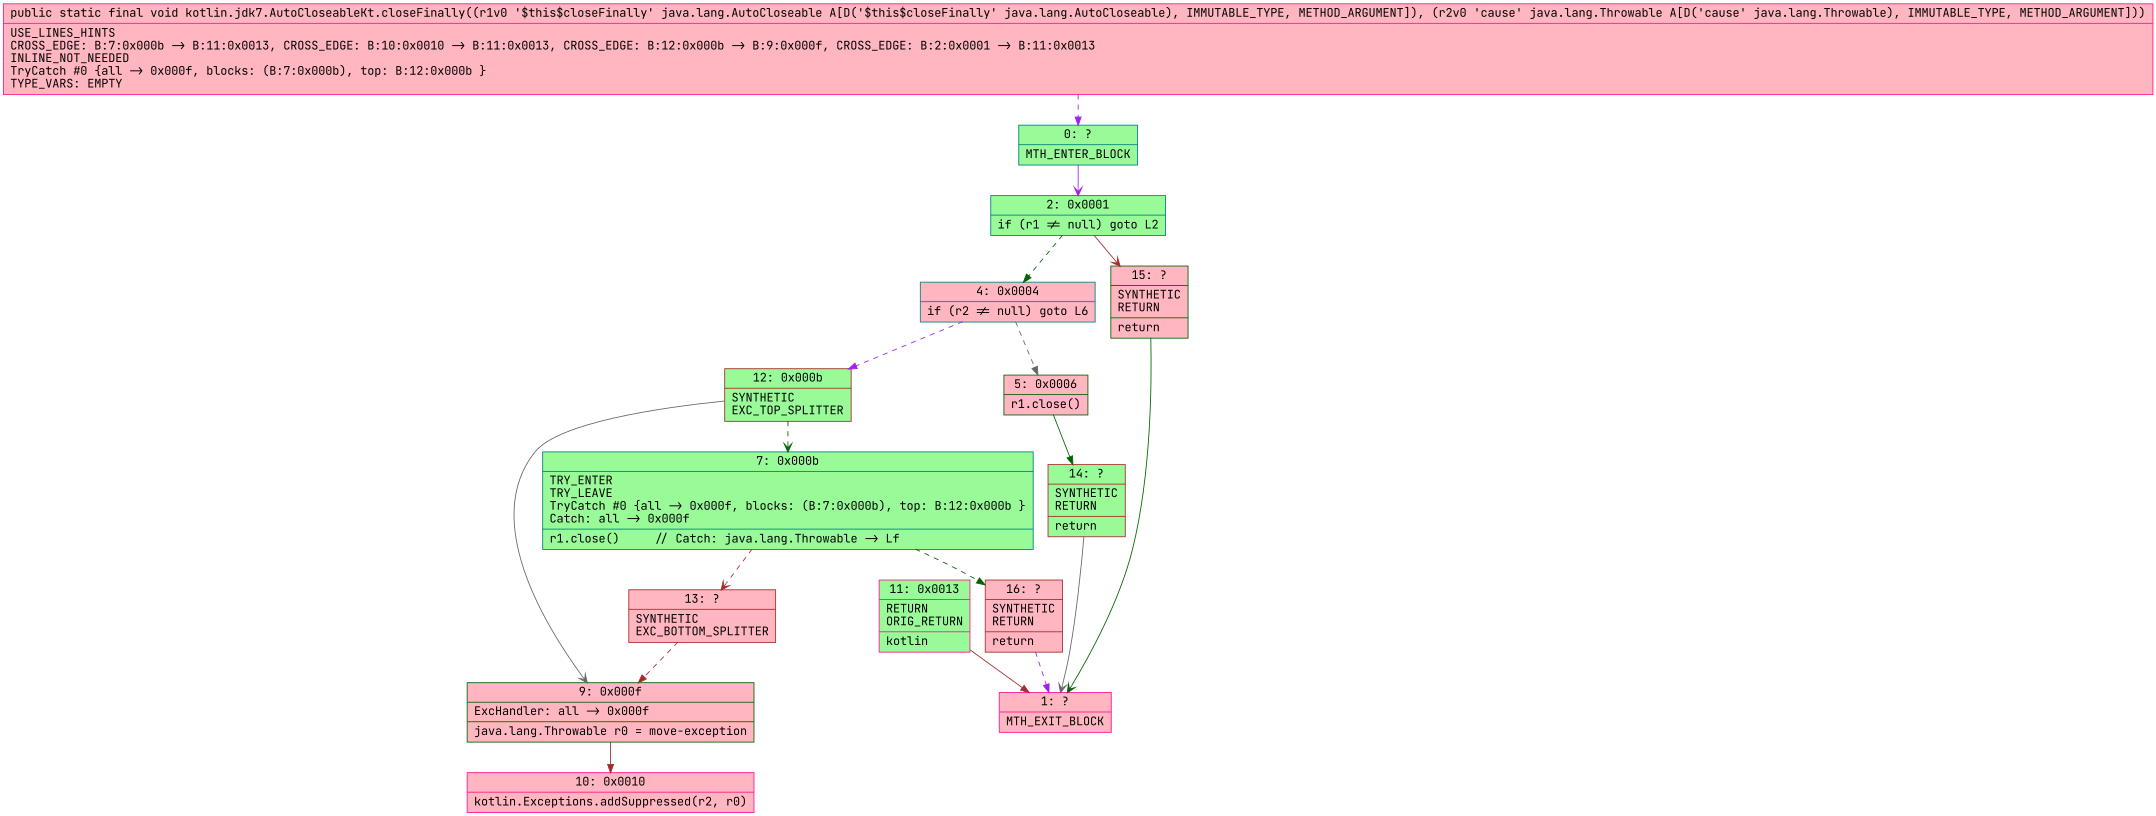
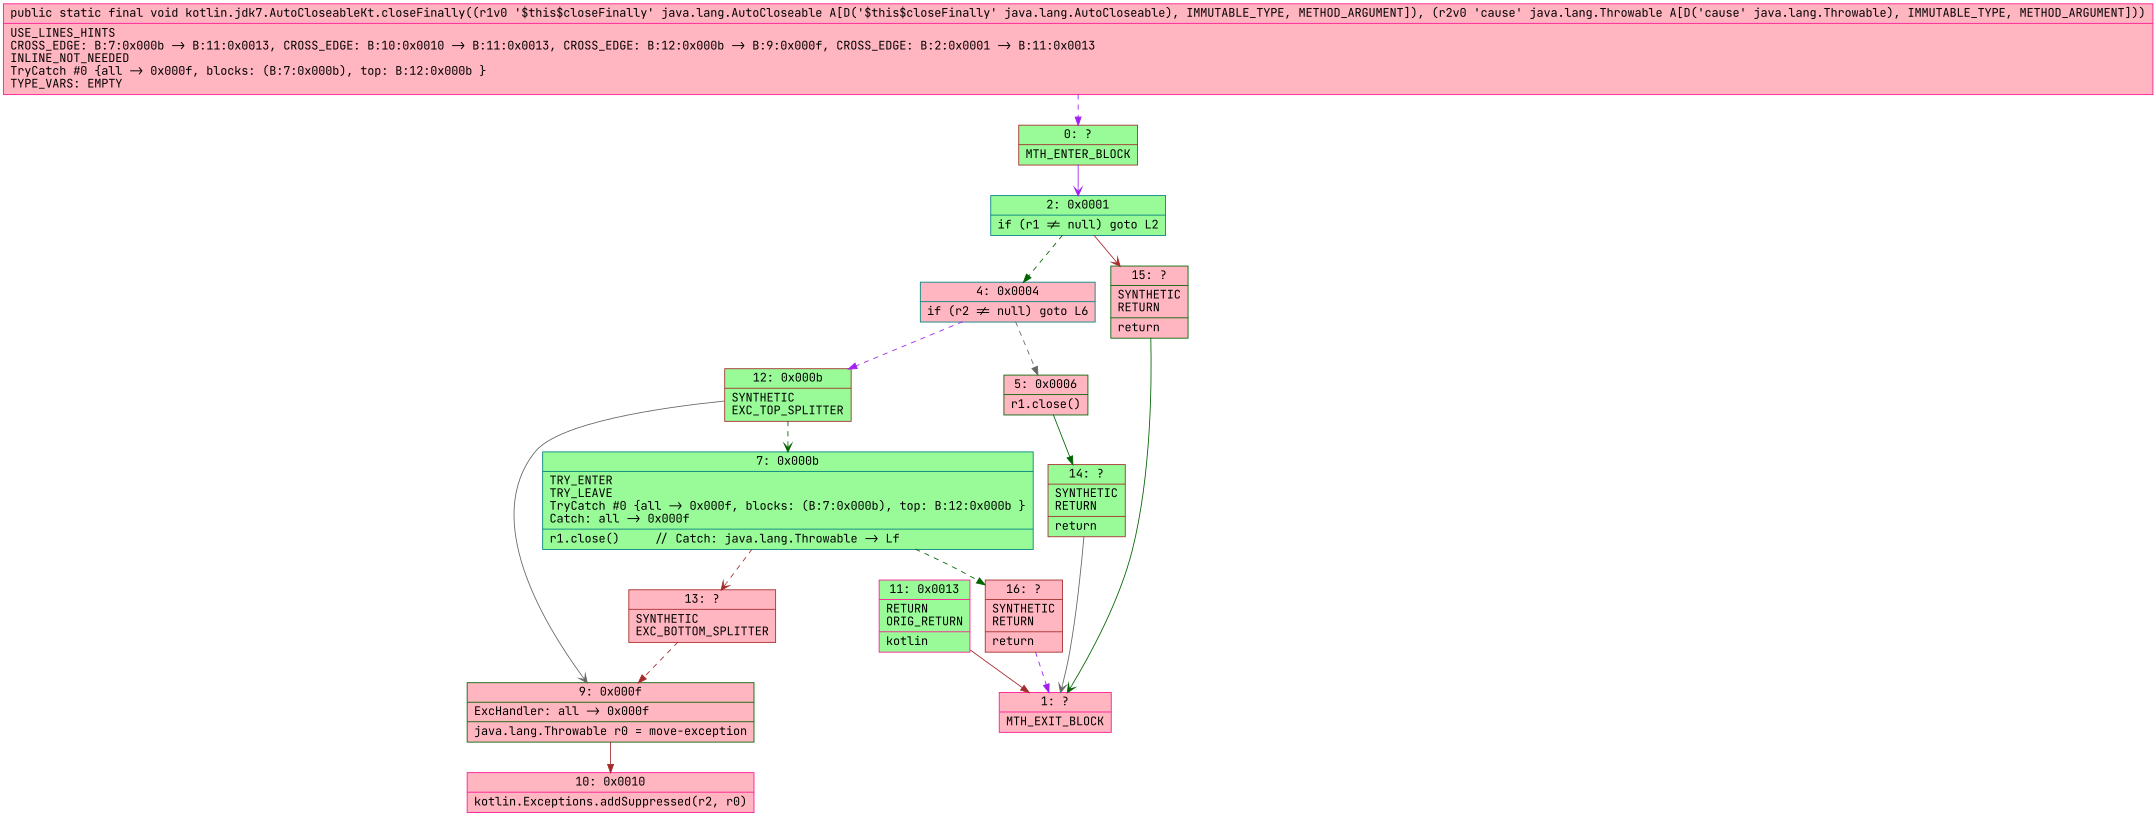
(1078, 145) -> (1078, 145)
